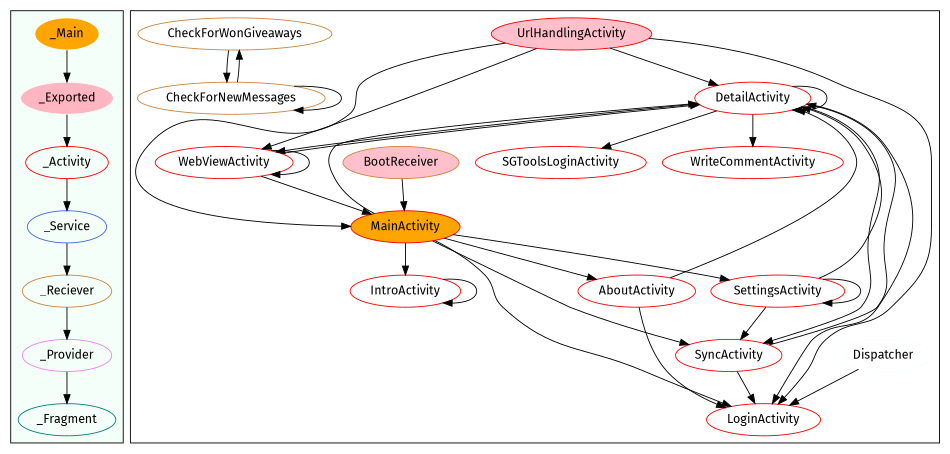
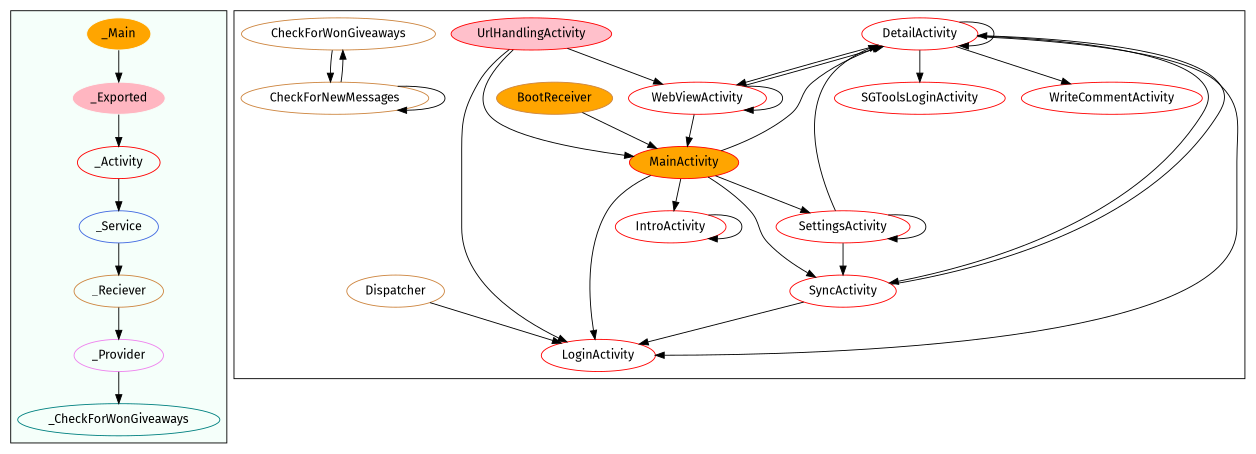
(660, 65) -> none
(401, 163) -> (555, 98)
(637, 291) -> none
(883, 355) -> (396, 291)
(67, 420) -> (119, 420)
